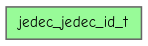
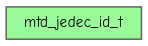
(74, 23) -> (74, 23)
